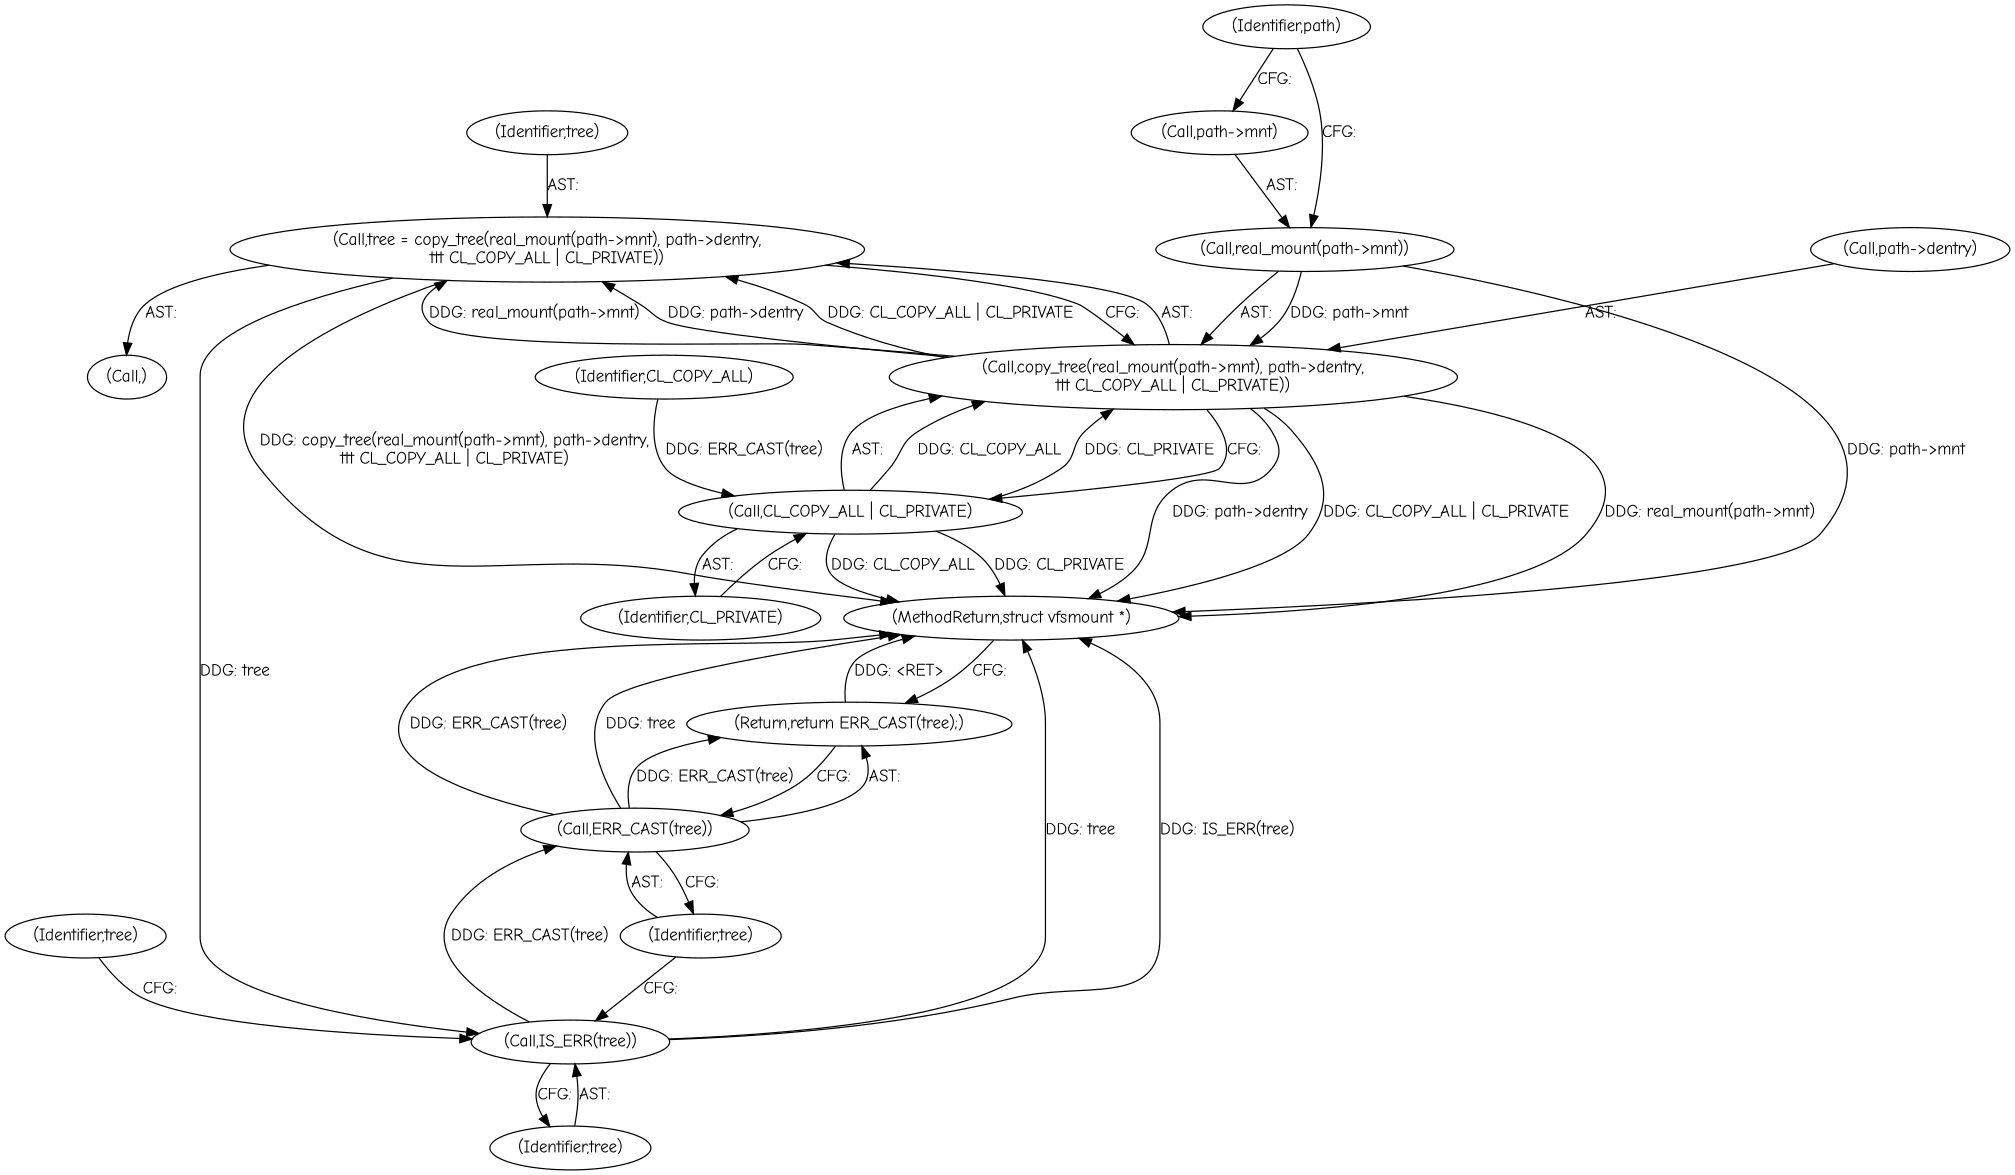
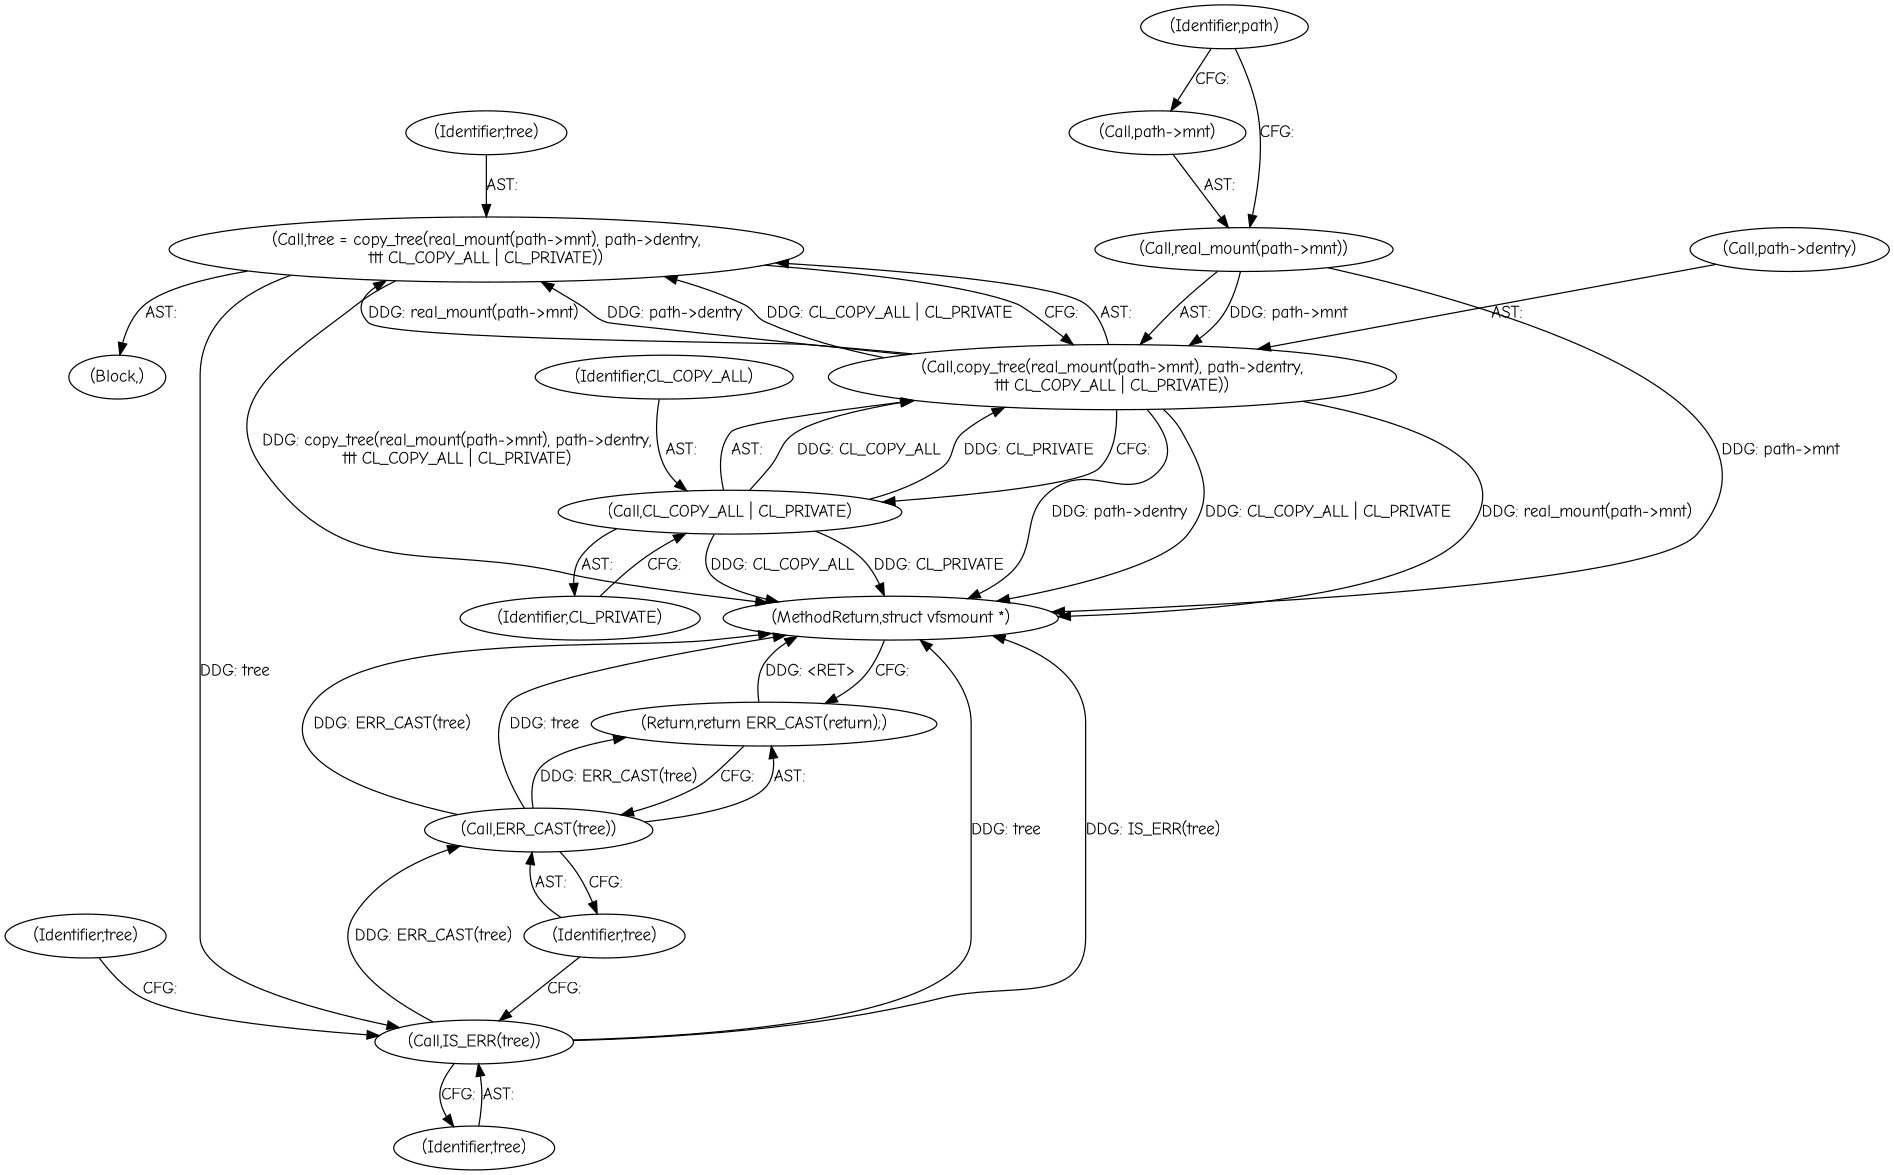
(127, 377) -> (117, 377)
(745, 450) -> (684, 450)
(849, 724) -> (764, 724)
